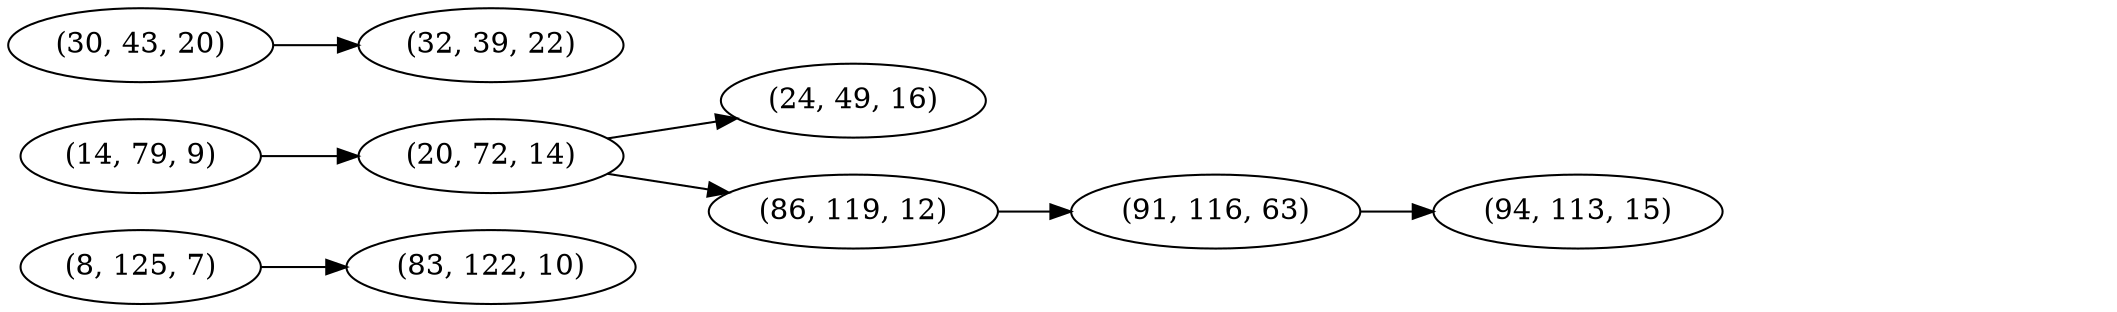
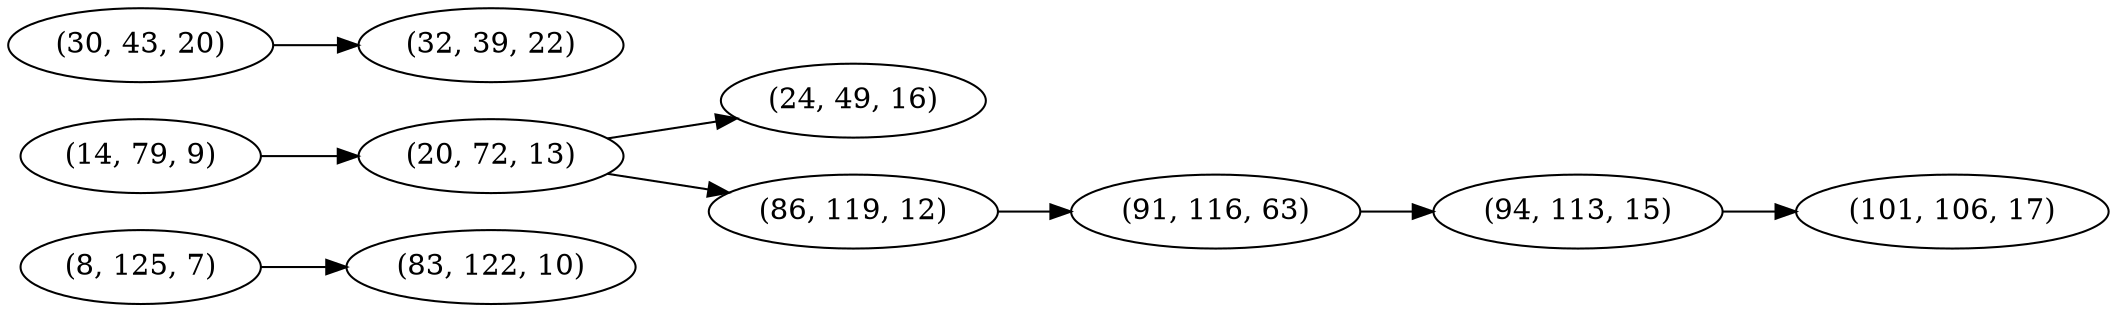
(491, 156) -> (491, 156)
none -> (1952, 212)
